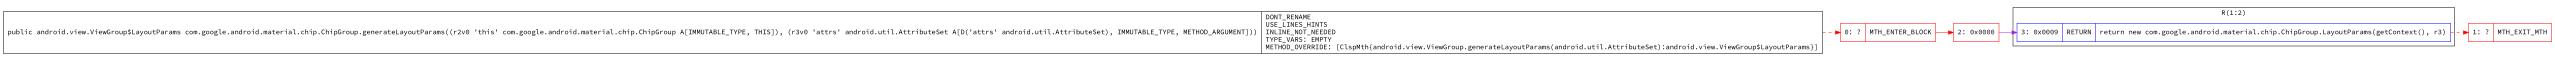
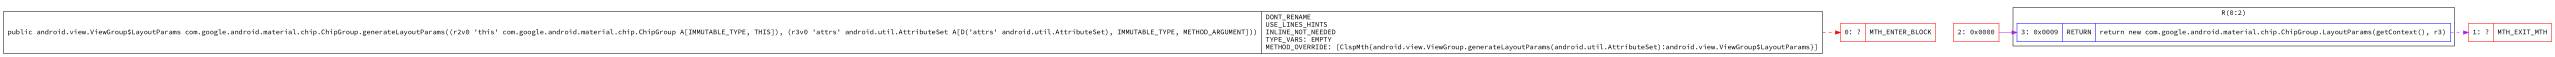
(2234, 13) -> (2234, 13)
(1942, 32) -> none
(2458, 32) -> (2458, 32)
